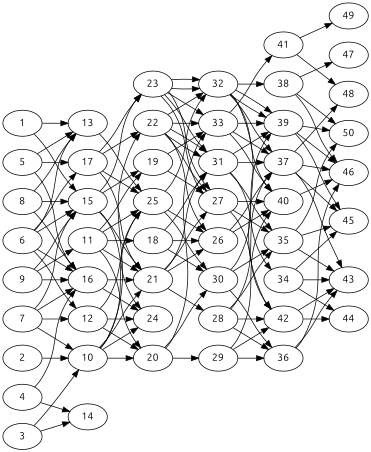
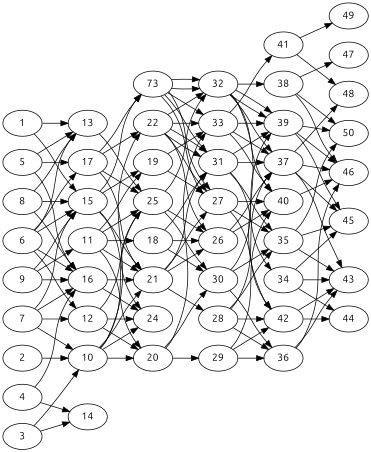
(153, 84) -> (153, 84)
